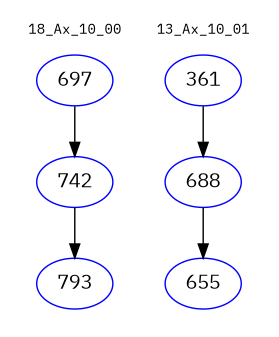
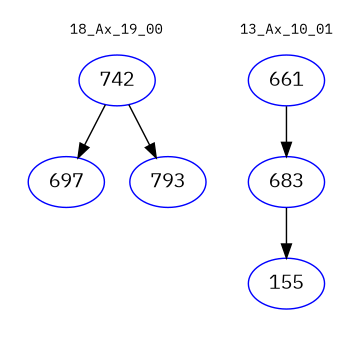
(75, 30) -> (117, 30)
(203, 80) -> (286, 80)
(75, 124) -> (95, 125)
(203, 182) -> (286, 182)
(203, 284) -> (286, 284)
